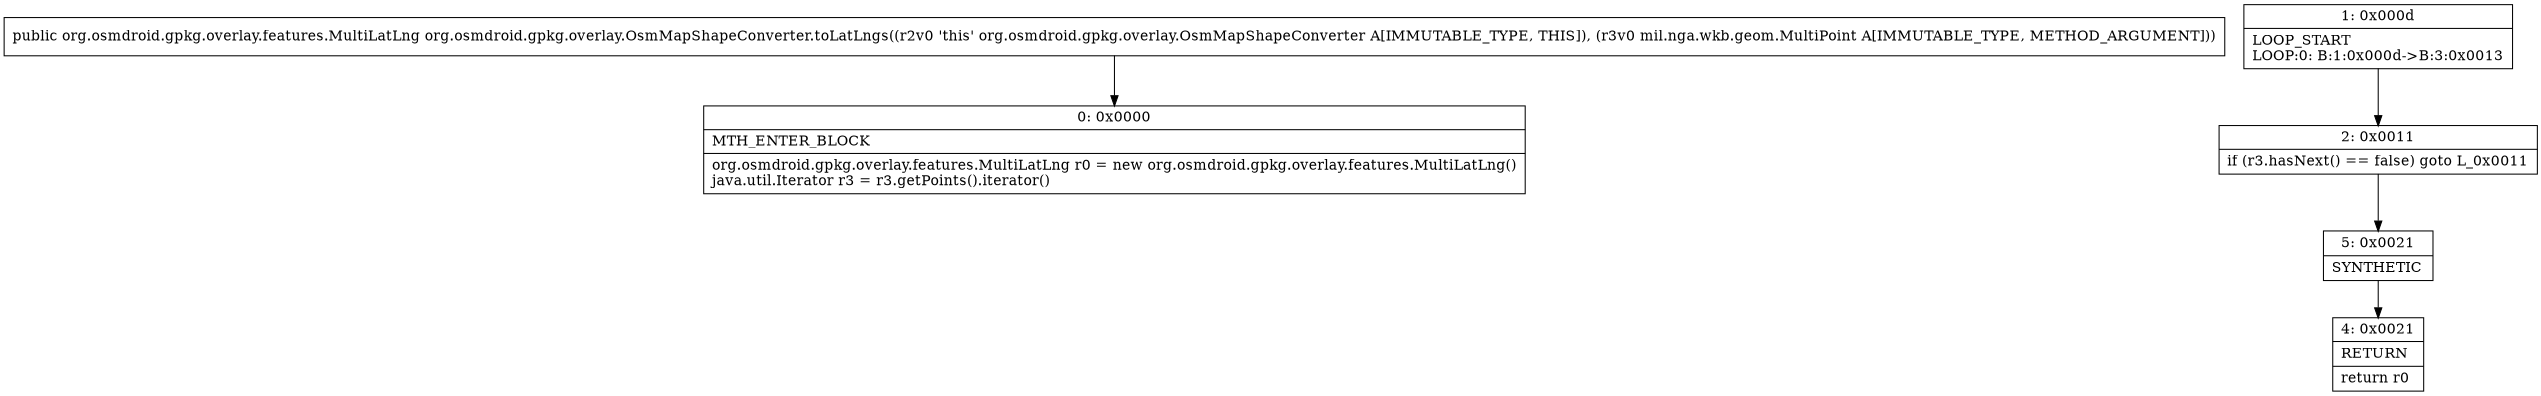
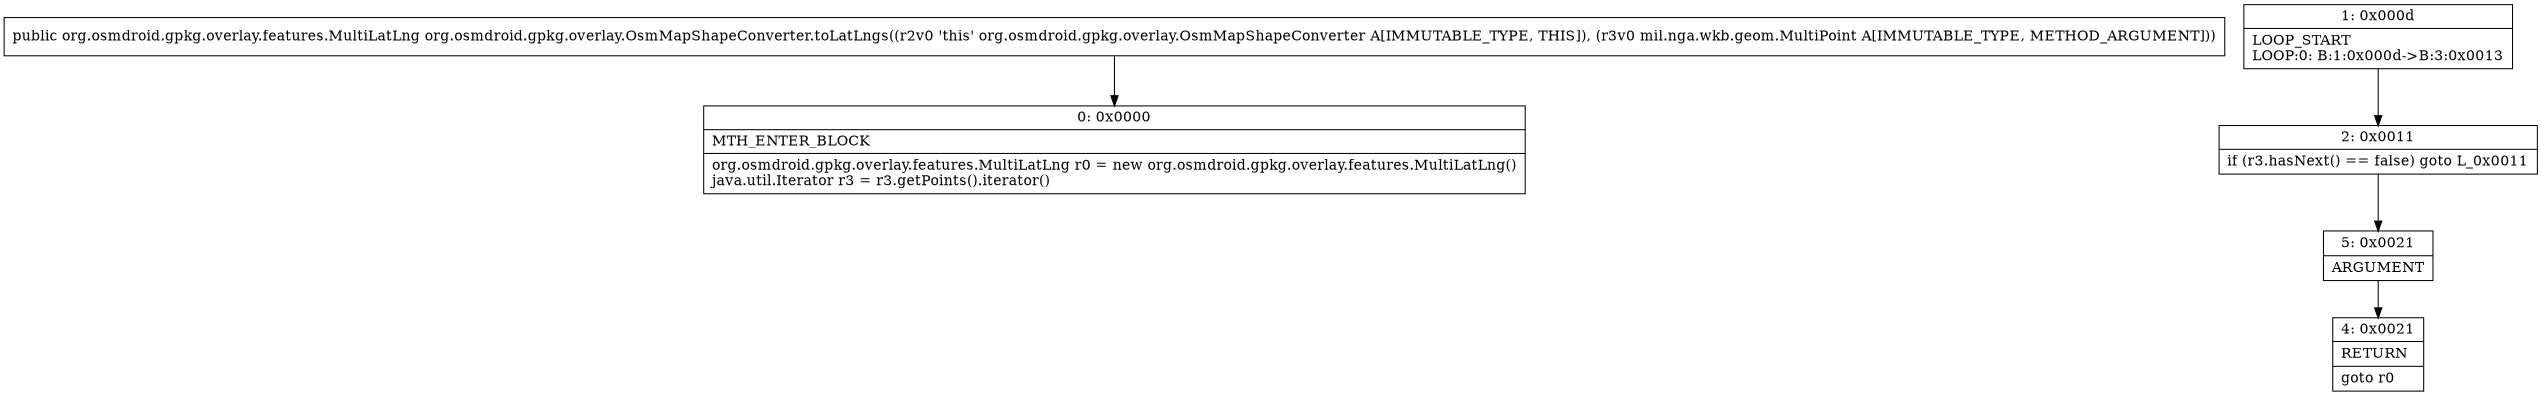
(2377, 268) -> (2378, 268)
(2376, 378) -> (2368, 378)
